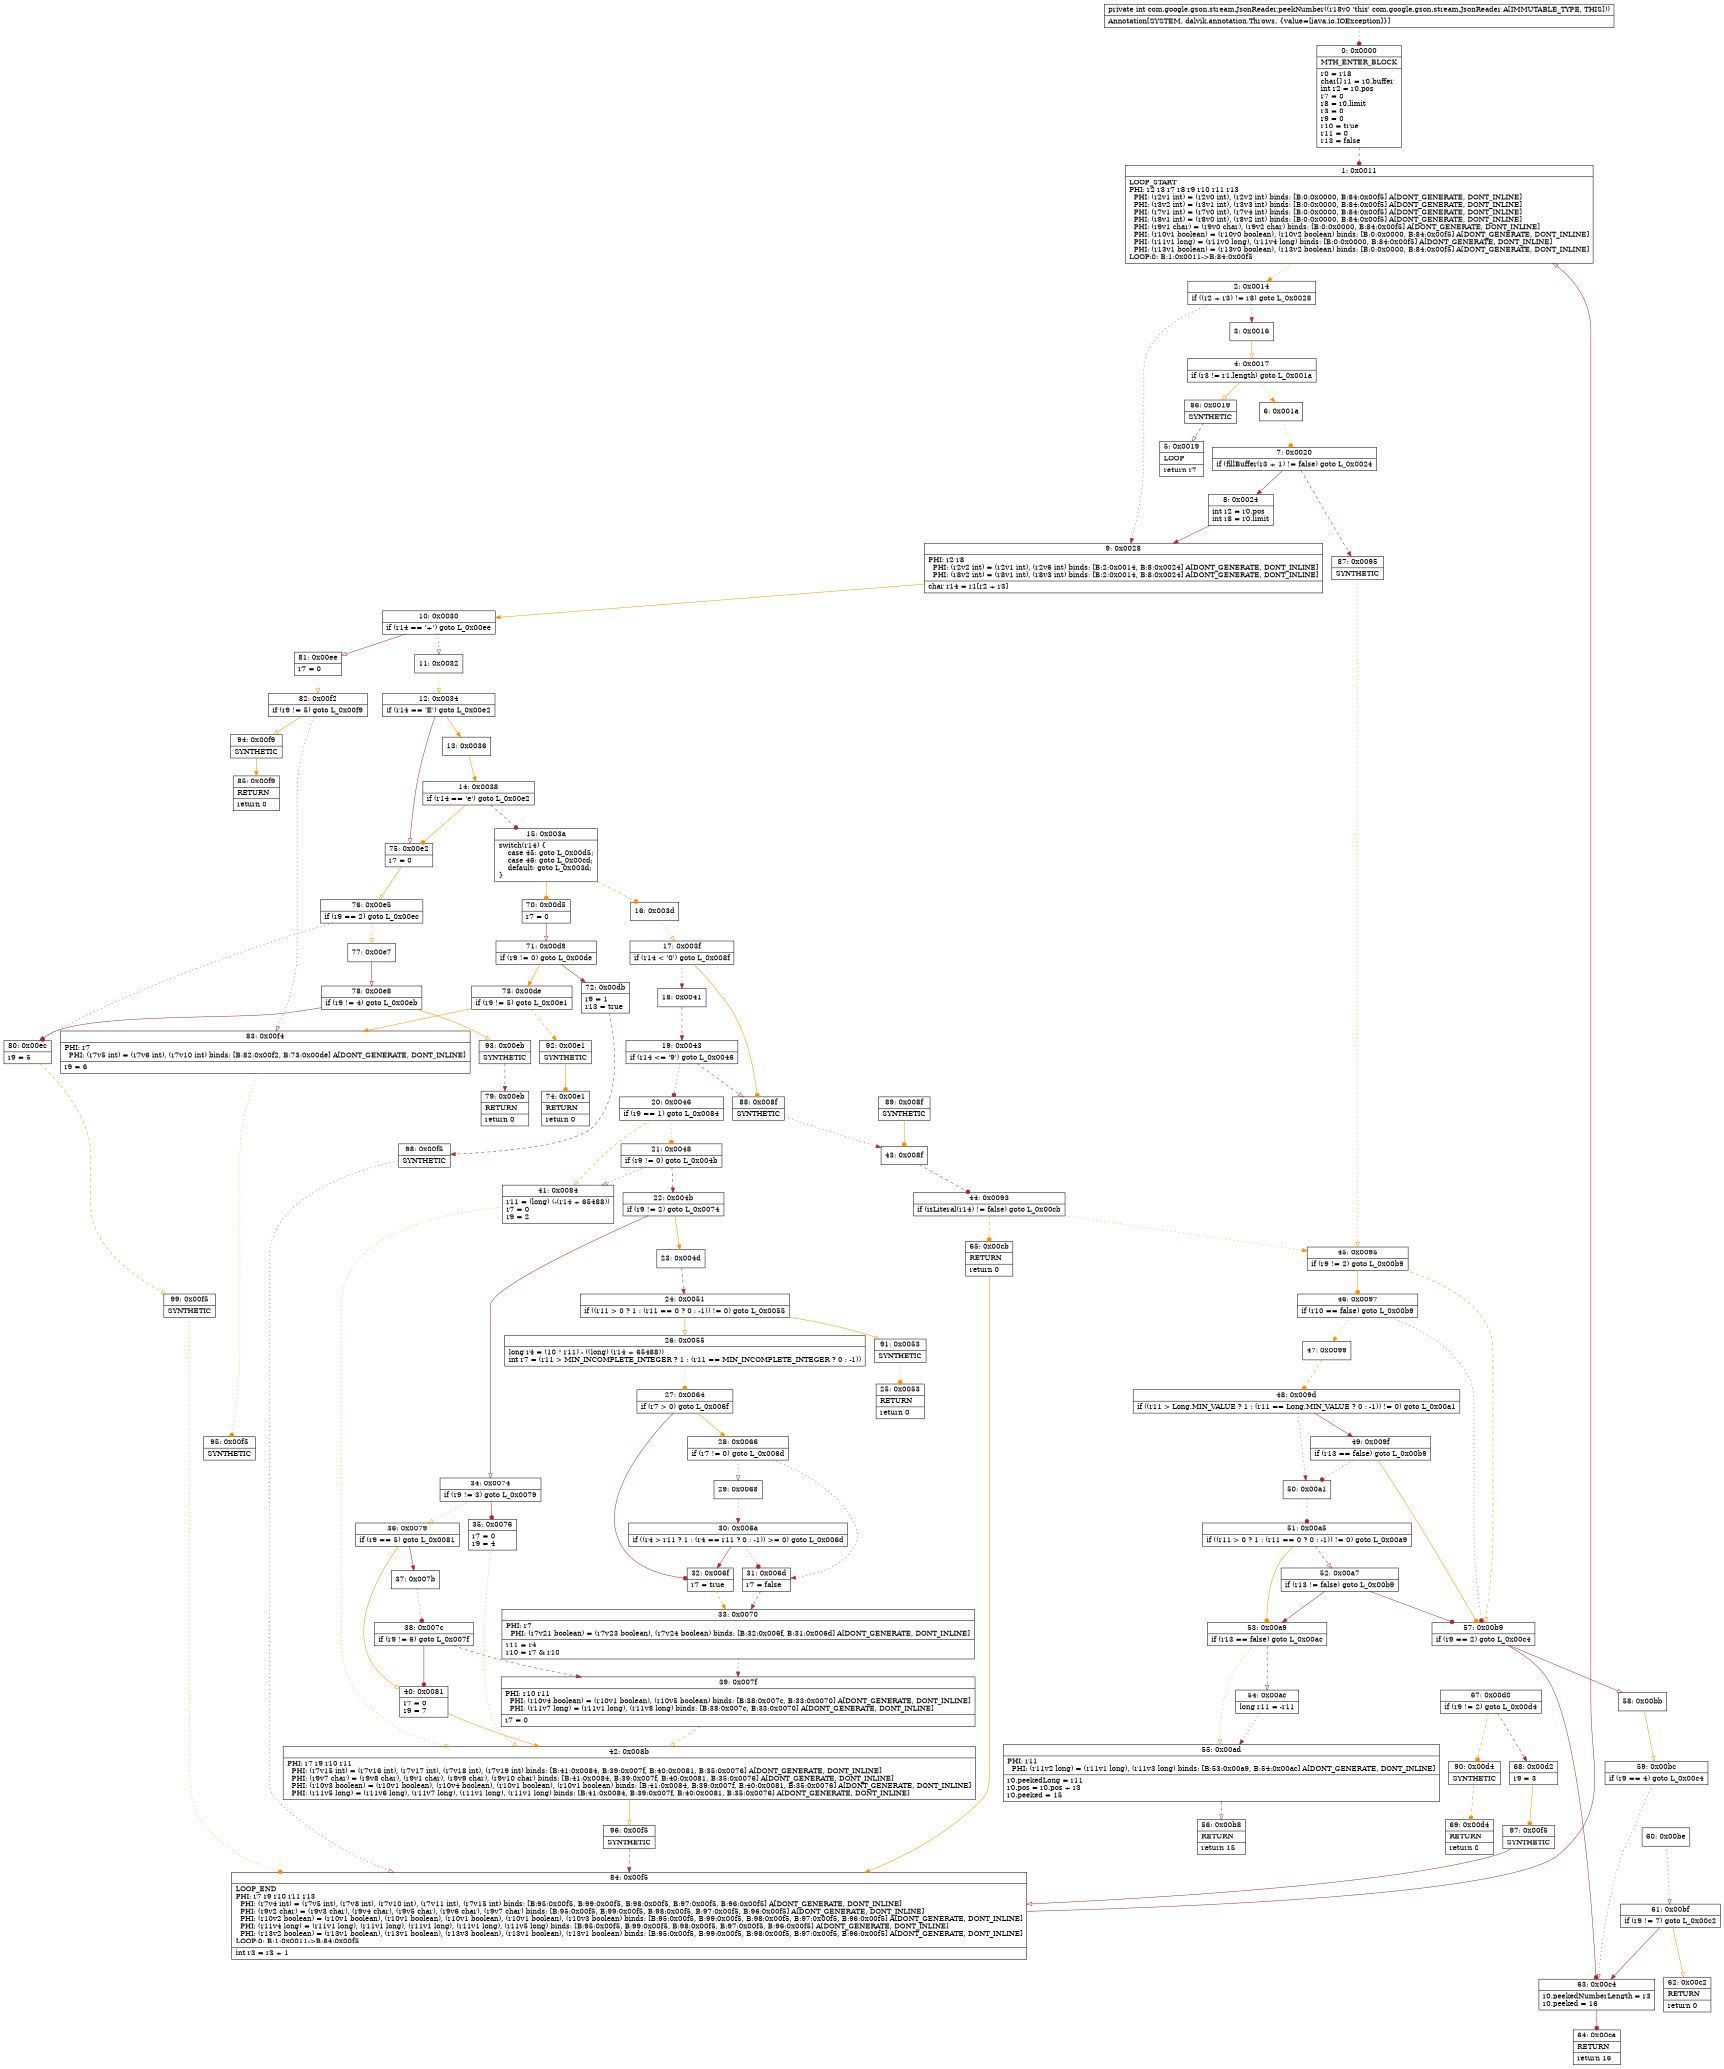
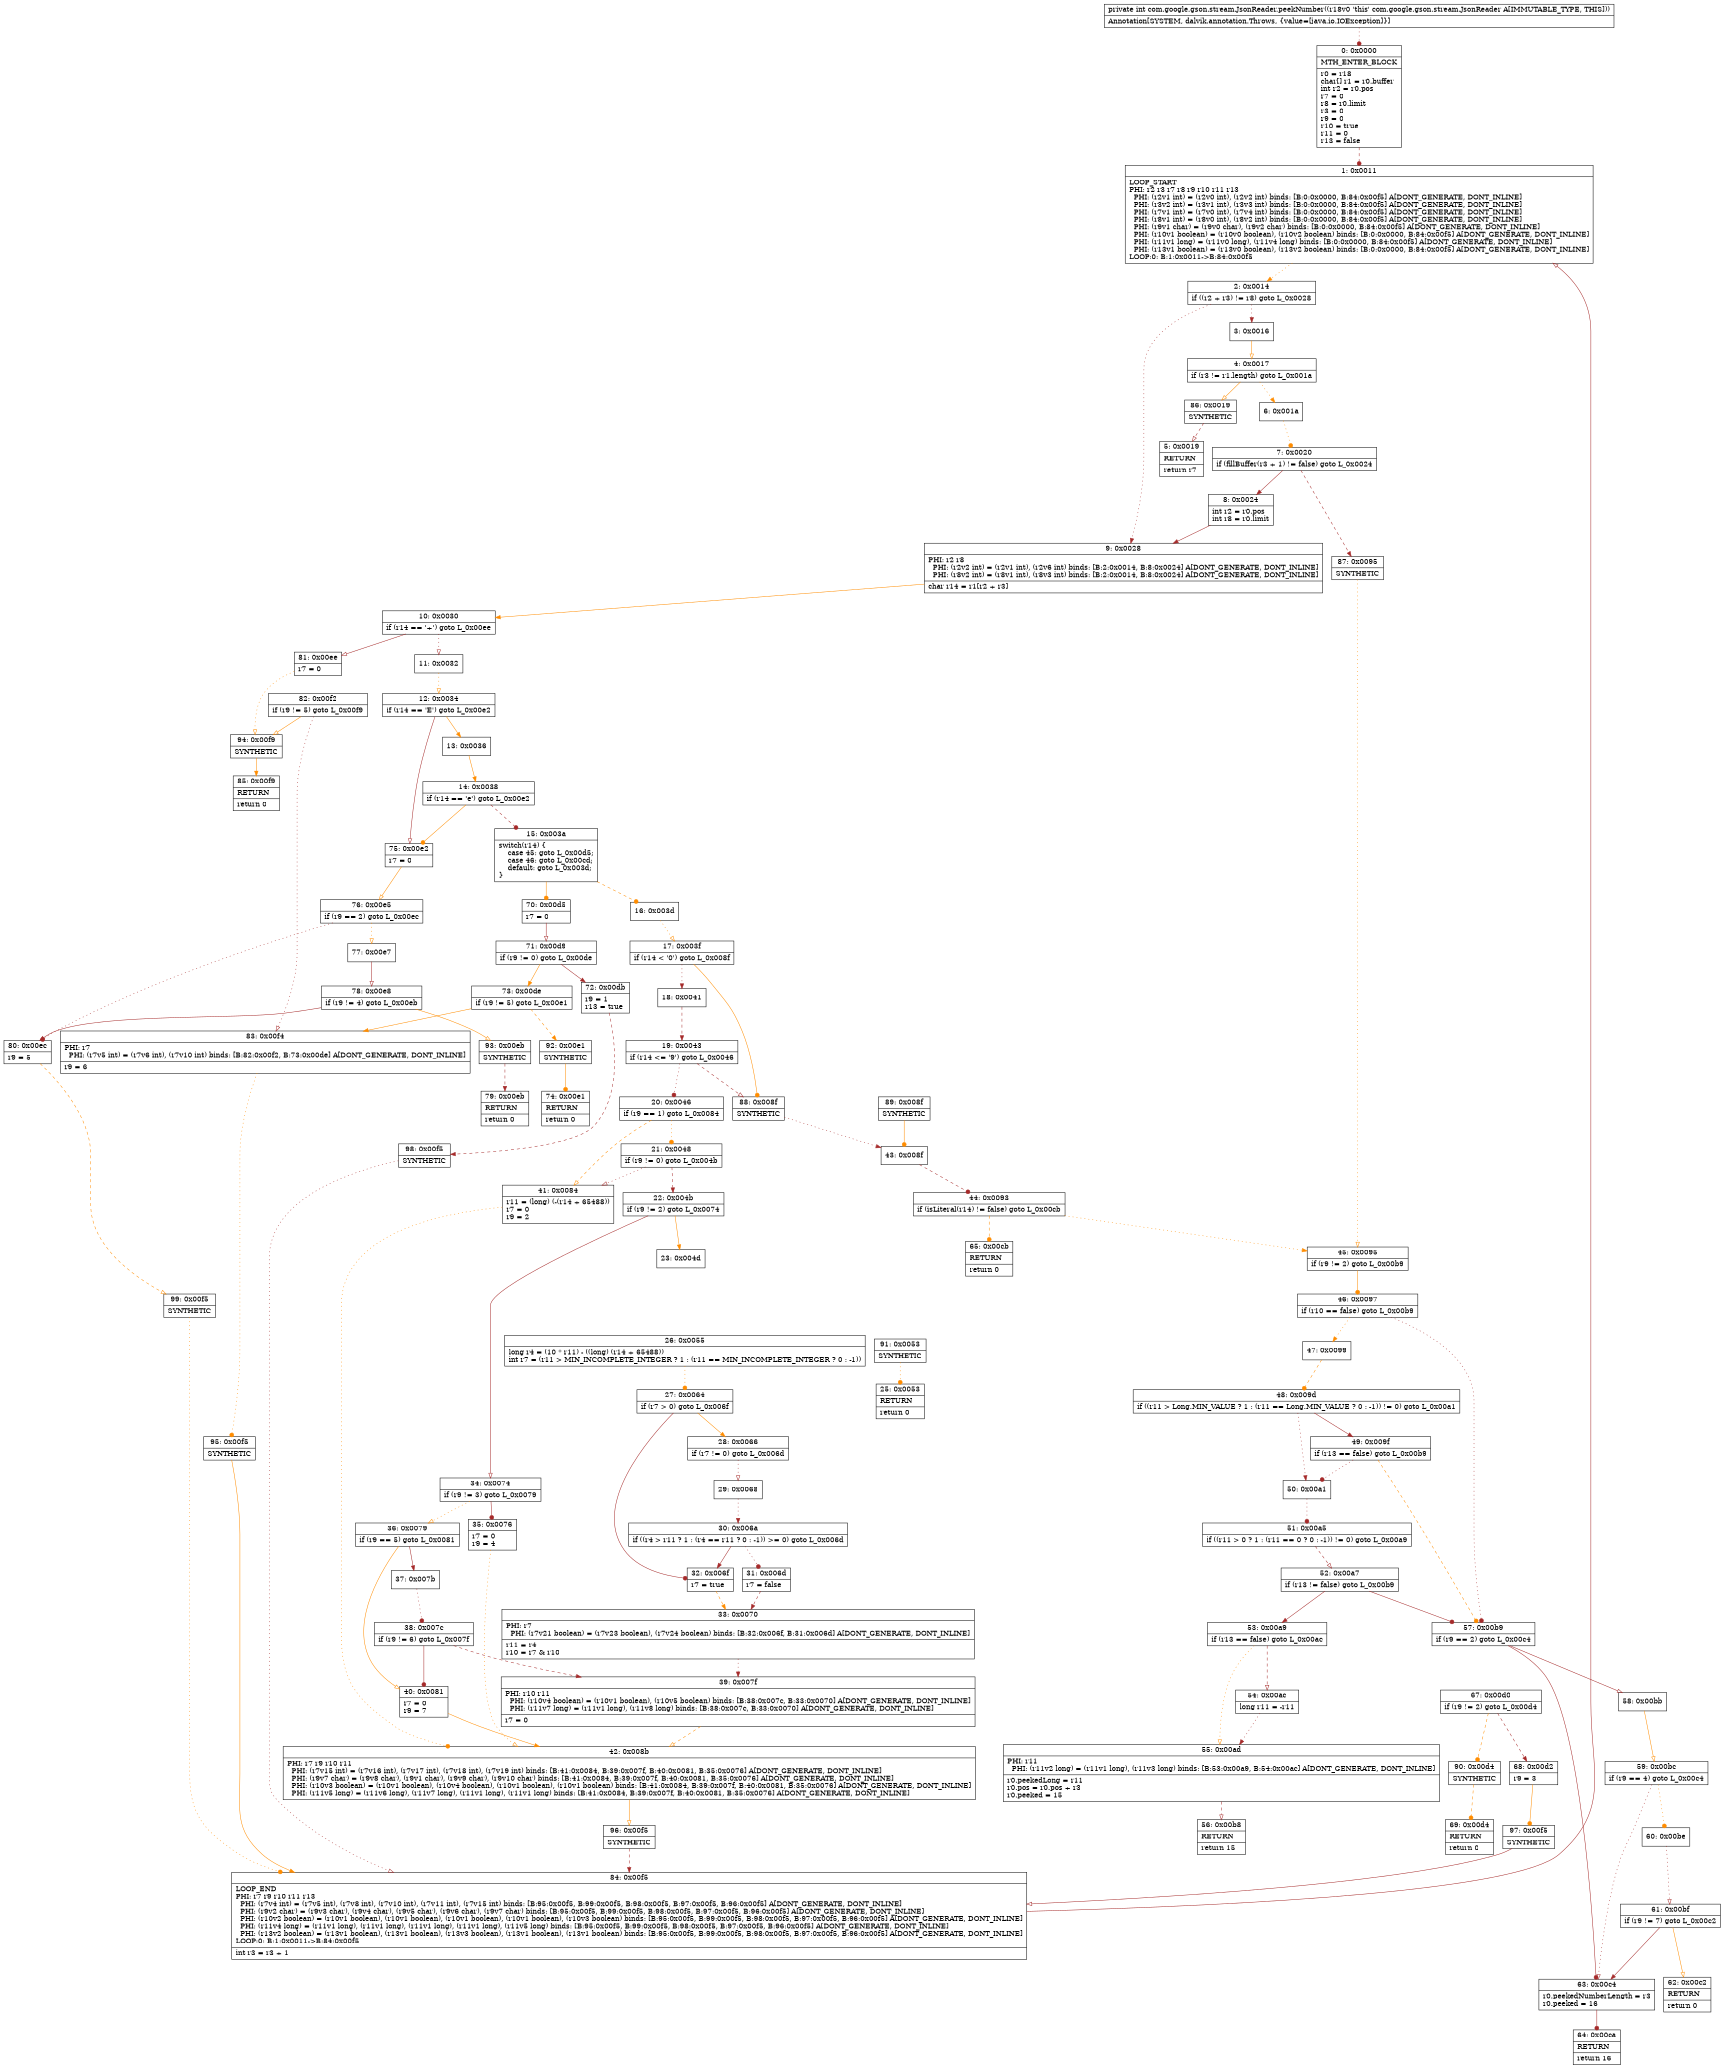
(1174, 458) -> (1180, 458)
(318, 682) -> (264, 693)
(685, 1306) -> none
(1493, 1420) -> none
(341, 1450) -> (341, 1450)
(851, 1518) -> none
(1428, 1539) -> (1428, 1539)
(1272, 1579) -> none
(989, 1606) -> (240, 1676)
none -> (1661, 1804)
